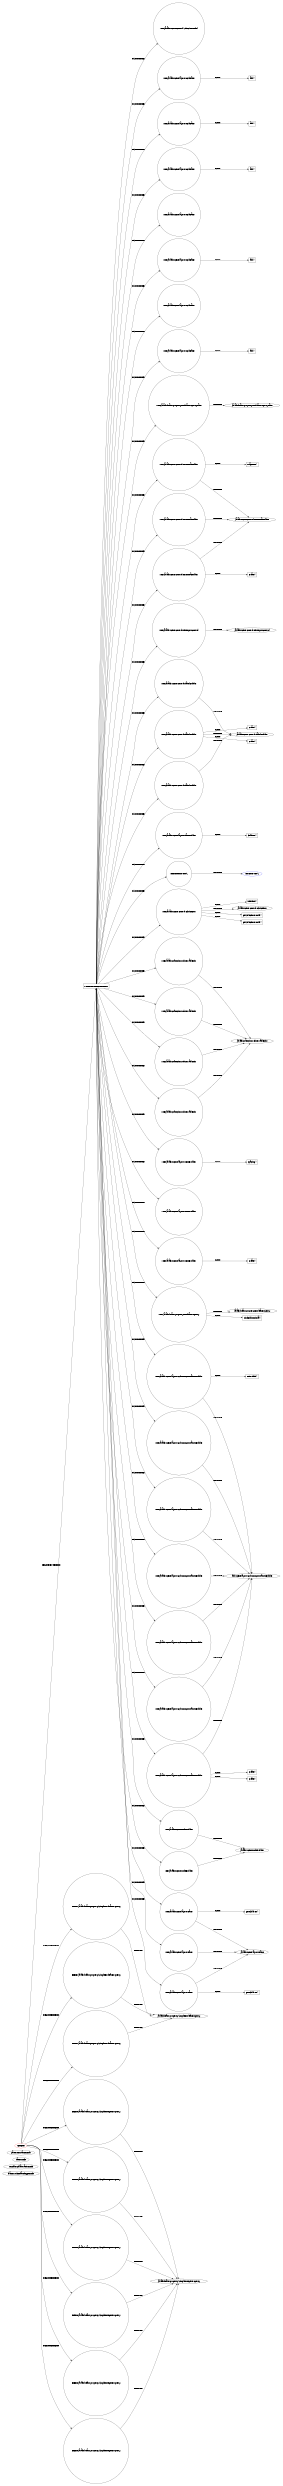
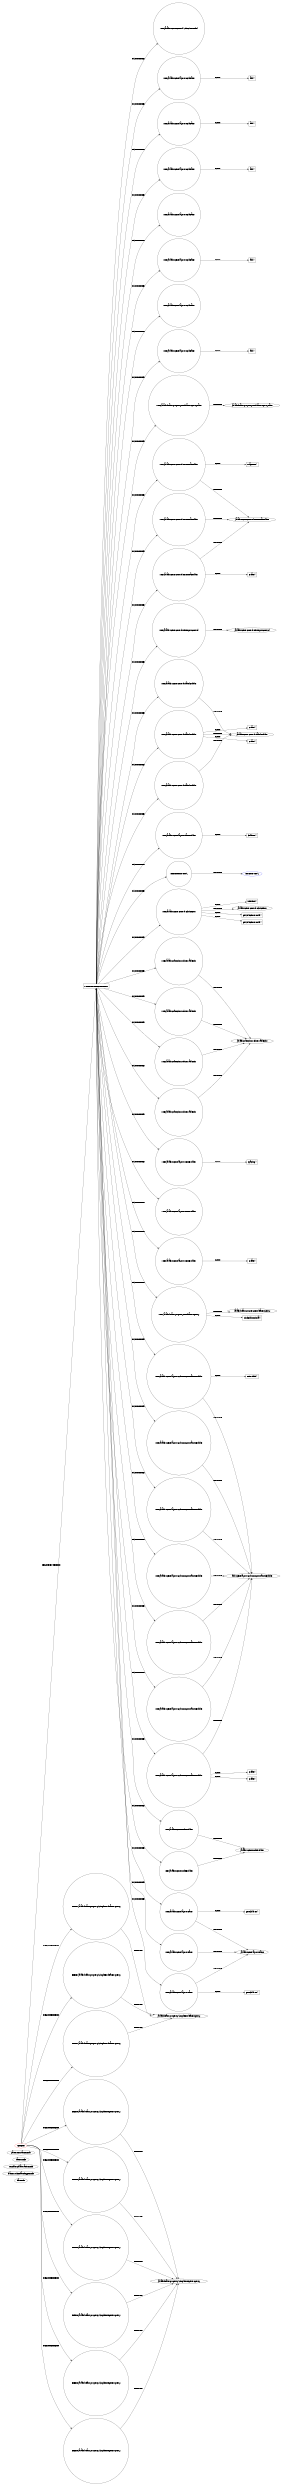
none -> (21, 2181)
